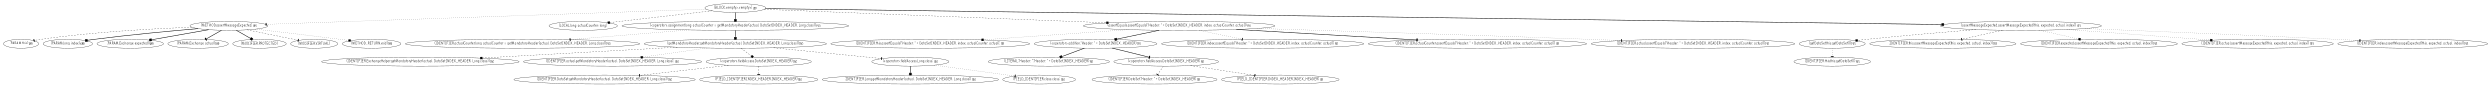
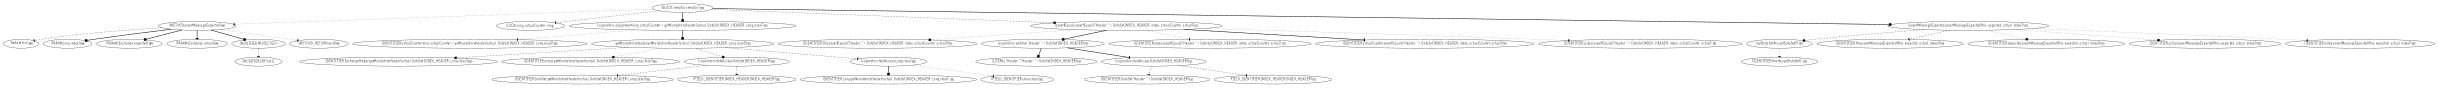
(661, 17) -> (608, 17)
(272, 35) -> (259, 52)
(302, 35) -> (259, 35)
(82, 43) -> (82, 43)
(151, 43) -> (151, 43)
